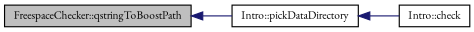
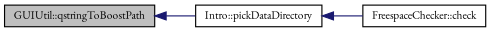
(98, 16) -> (80, 16)
(435, 16) -> (424, 16)
